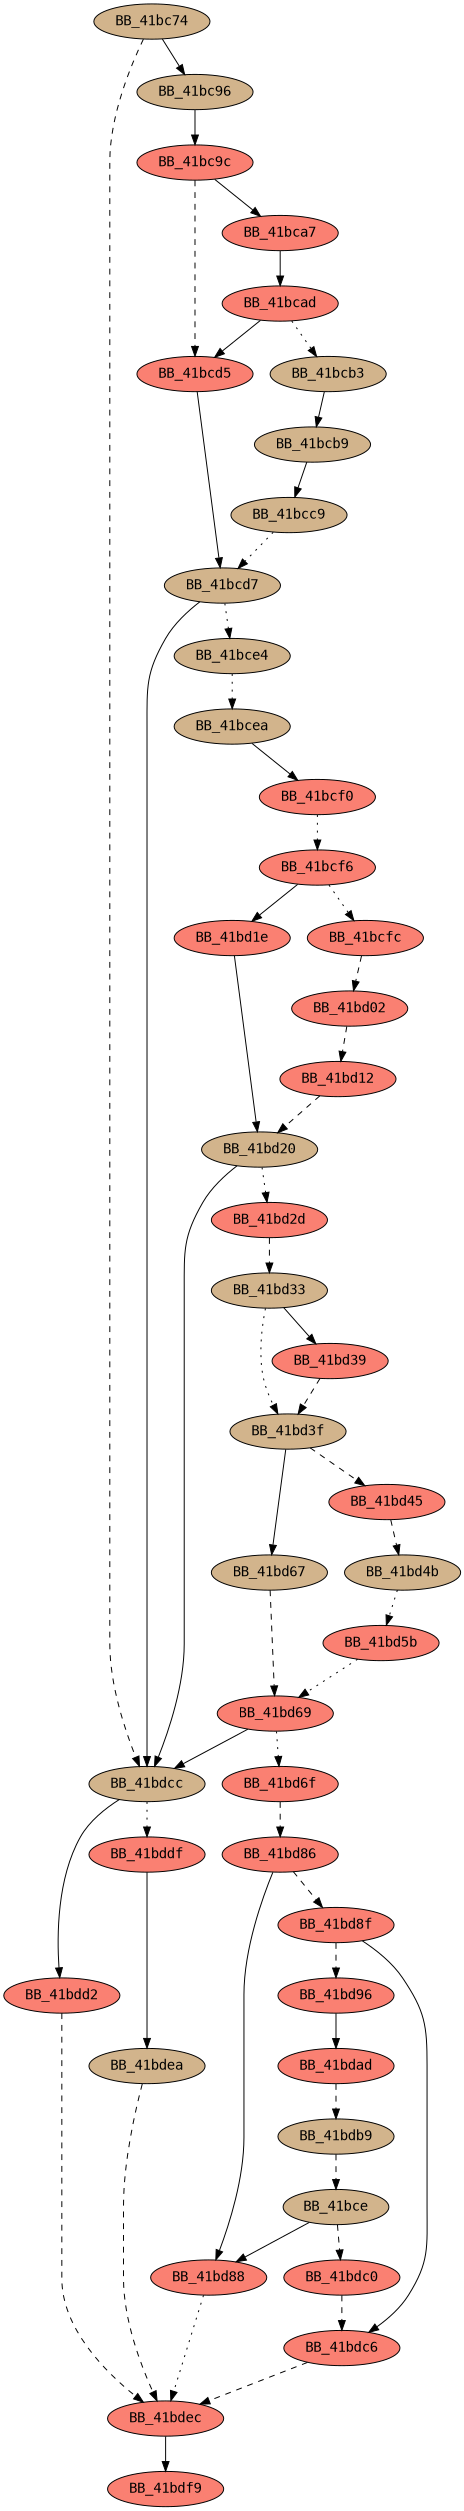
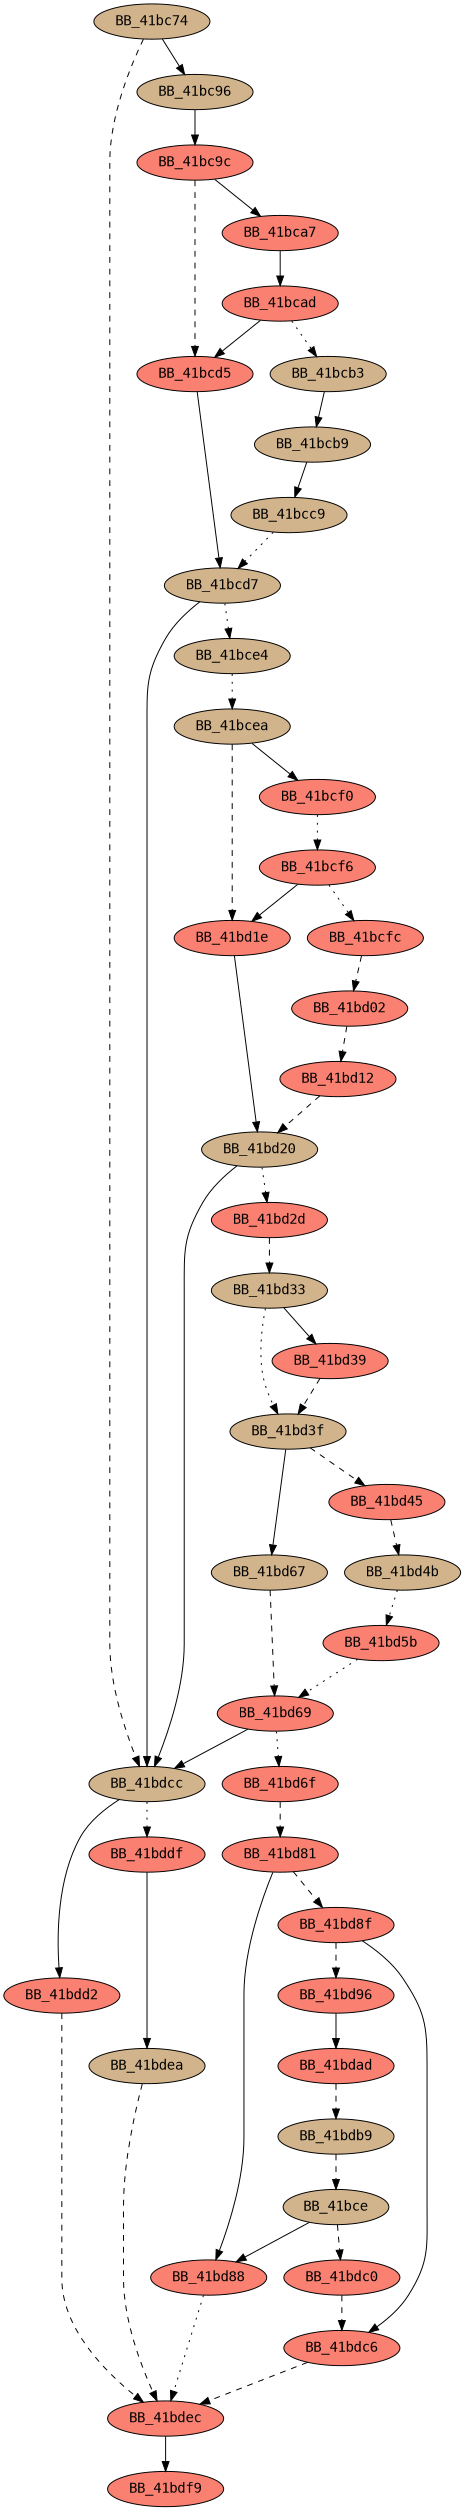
none -> (232, 827)
(280, 1855) -> (280, 1855)
